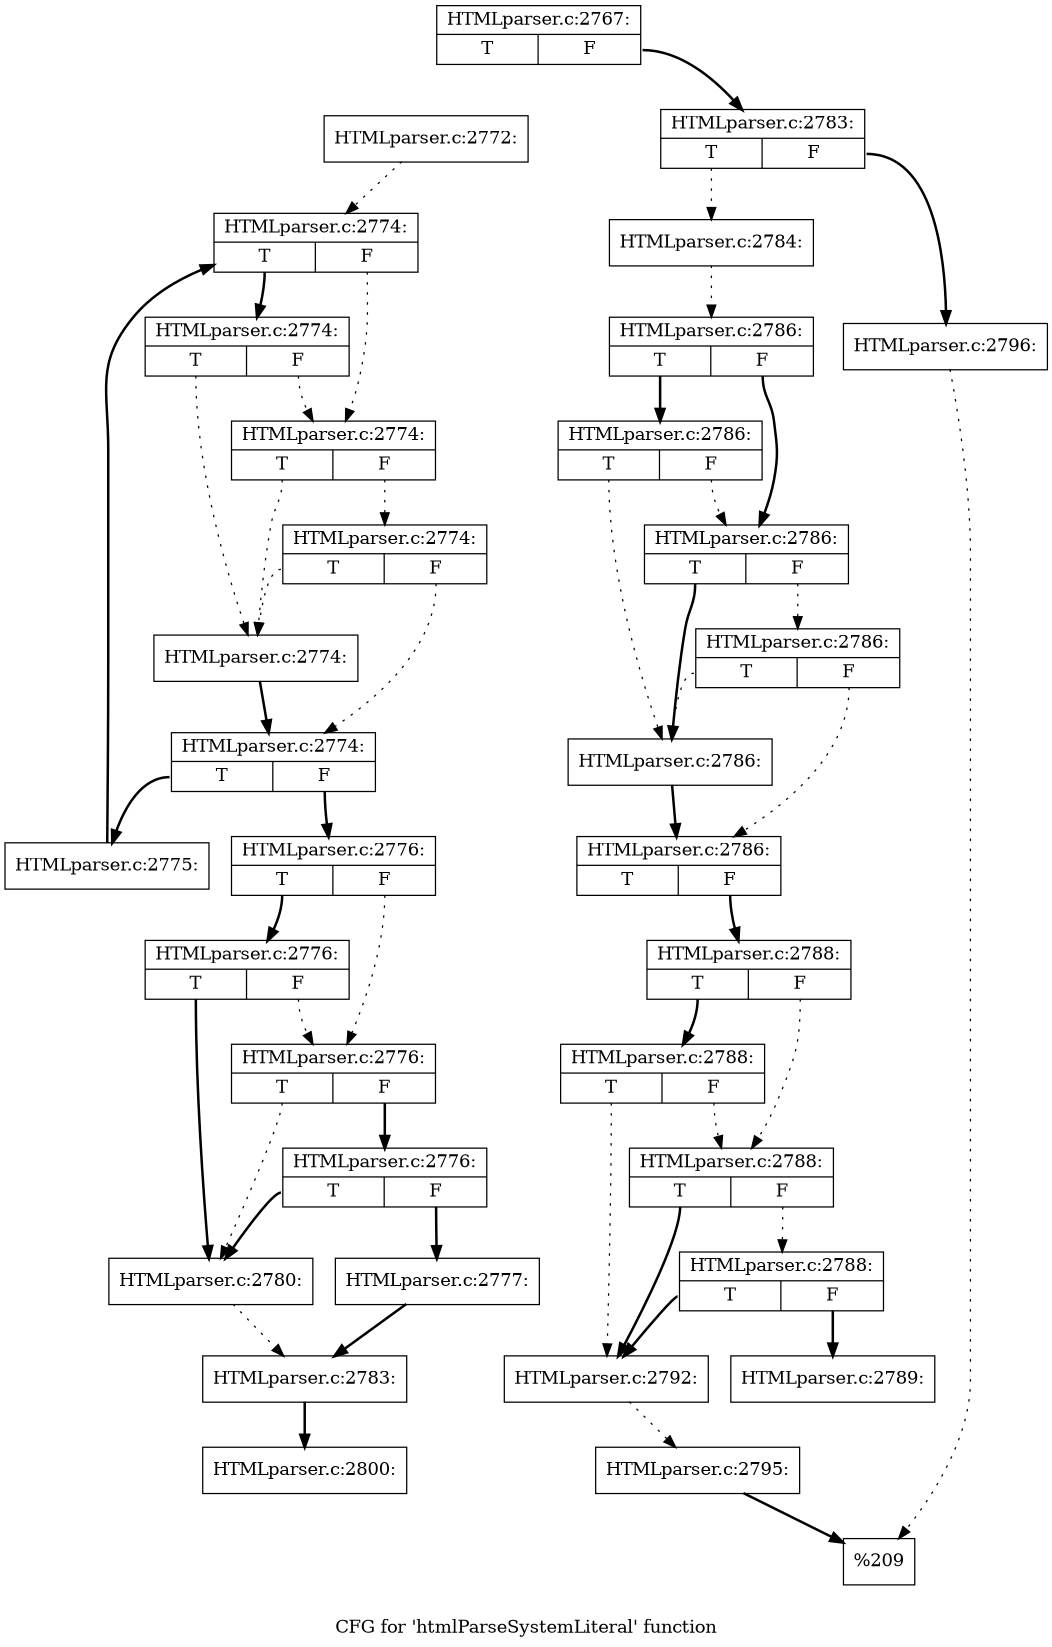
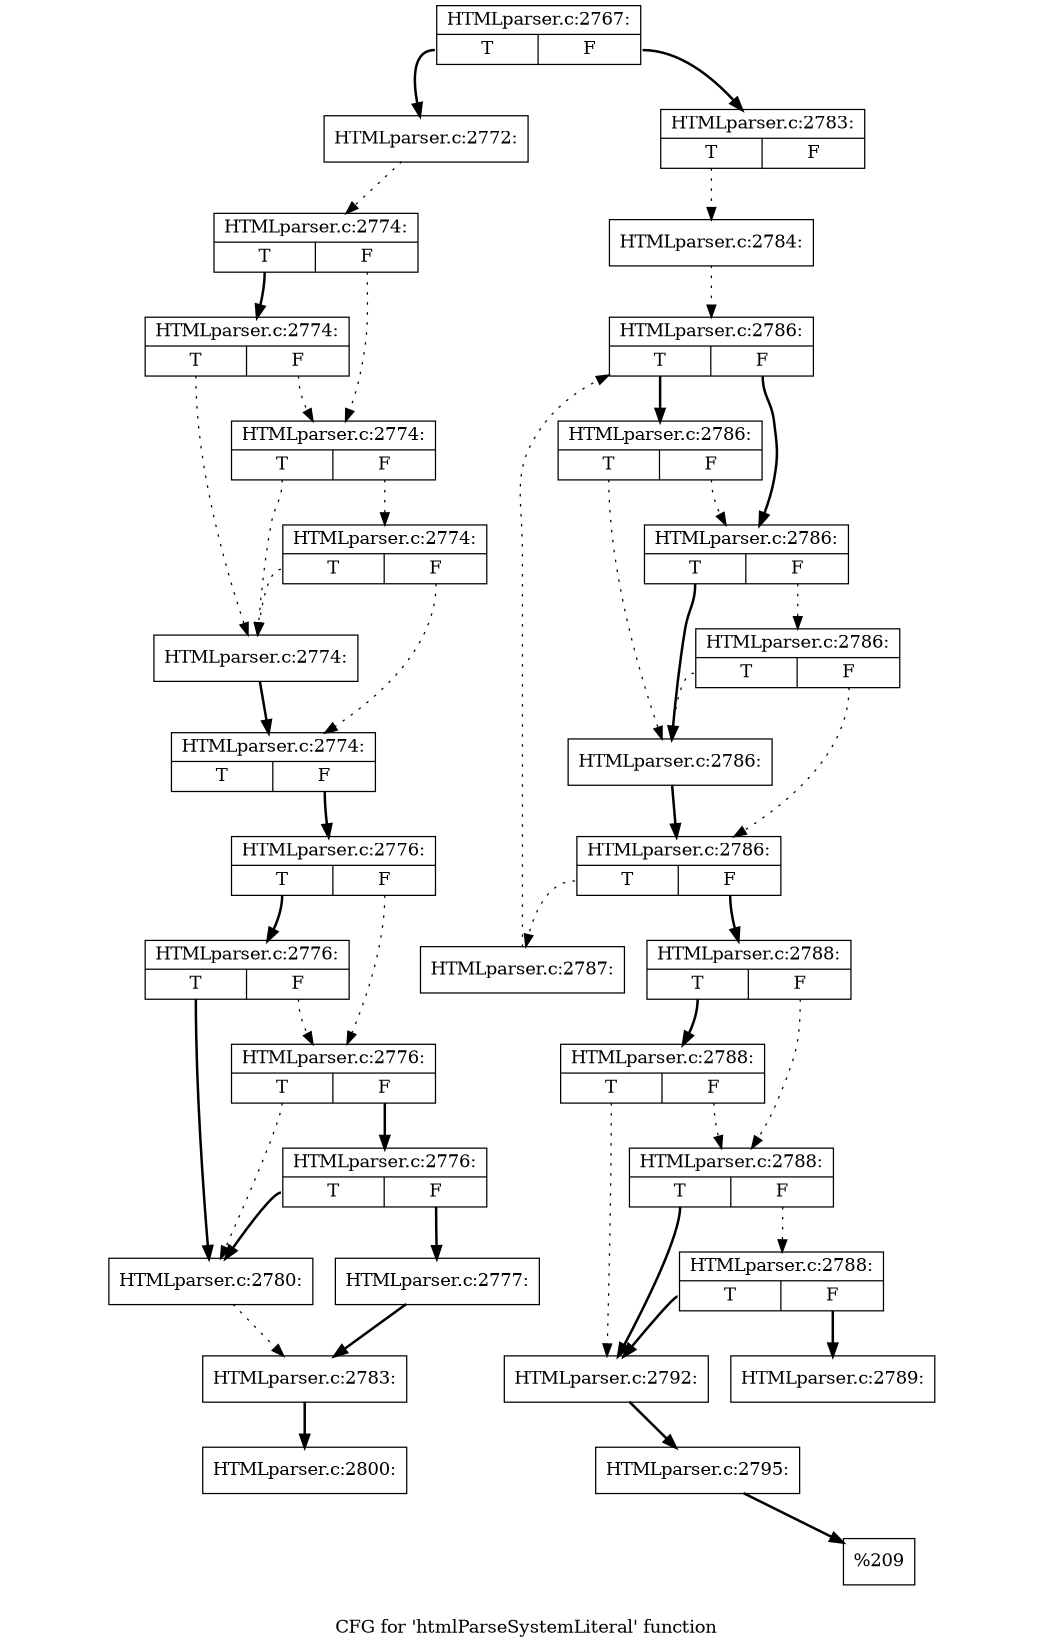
none -> (415, 72)
(945, 347) -> none
(107, 866) -> none
none -> (522, 970)
(648, 1420) -> (648, 1420)
